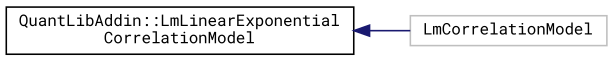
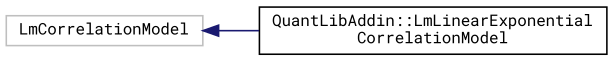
(390, 31) -> (239, 31)
